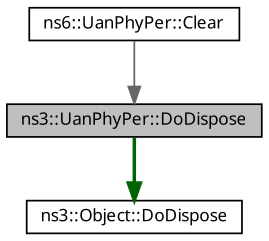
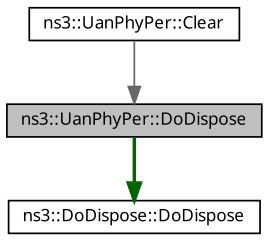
(134, 24) -> (134, 24)
(134, 217) -> (134, 217)
